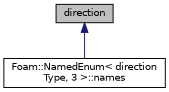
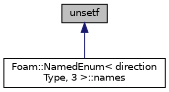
(85, 14) -> (85, 14)
